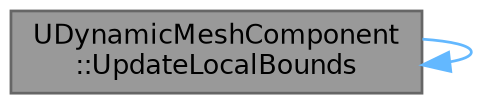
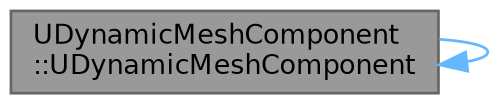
(216, 52) -> (225, 52)
